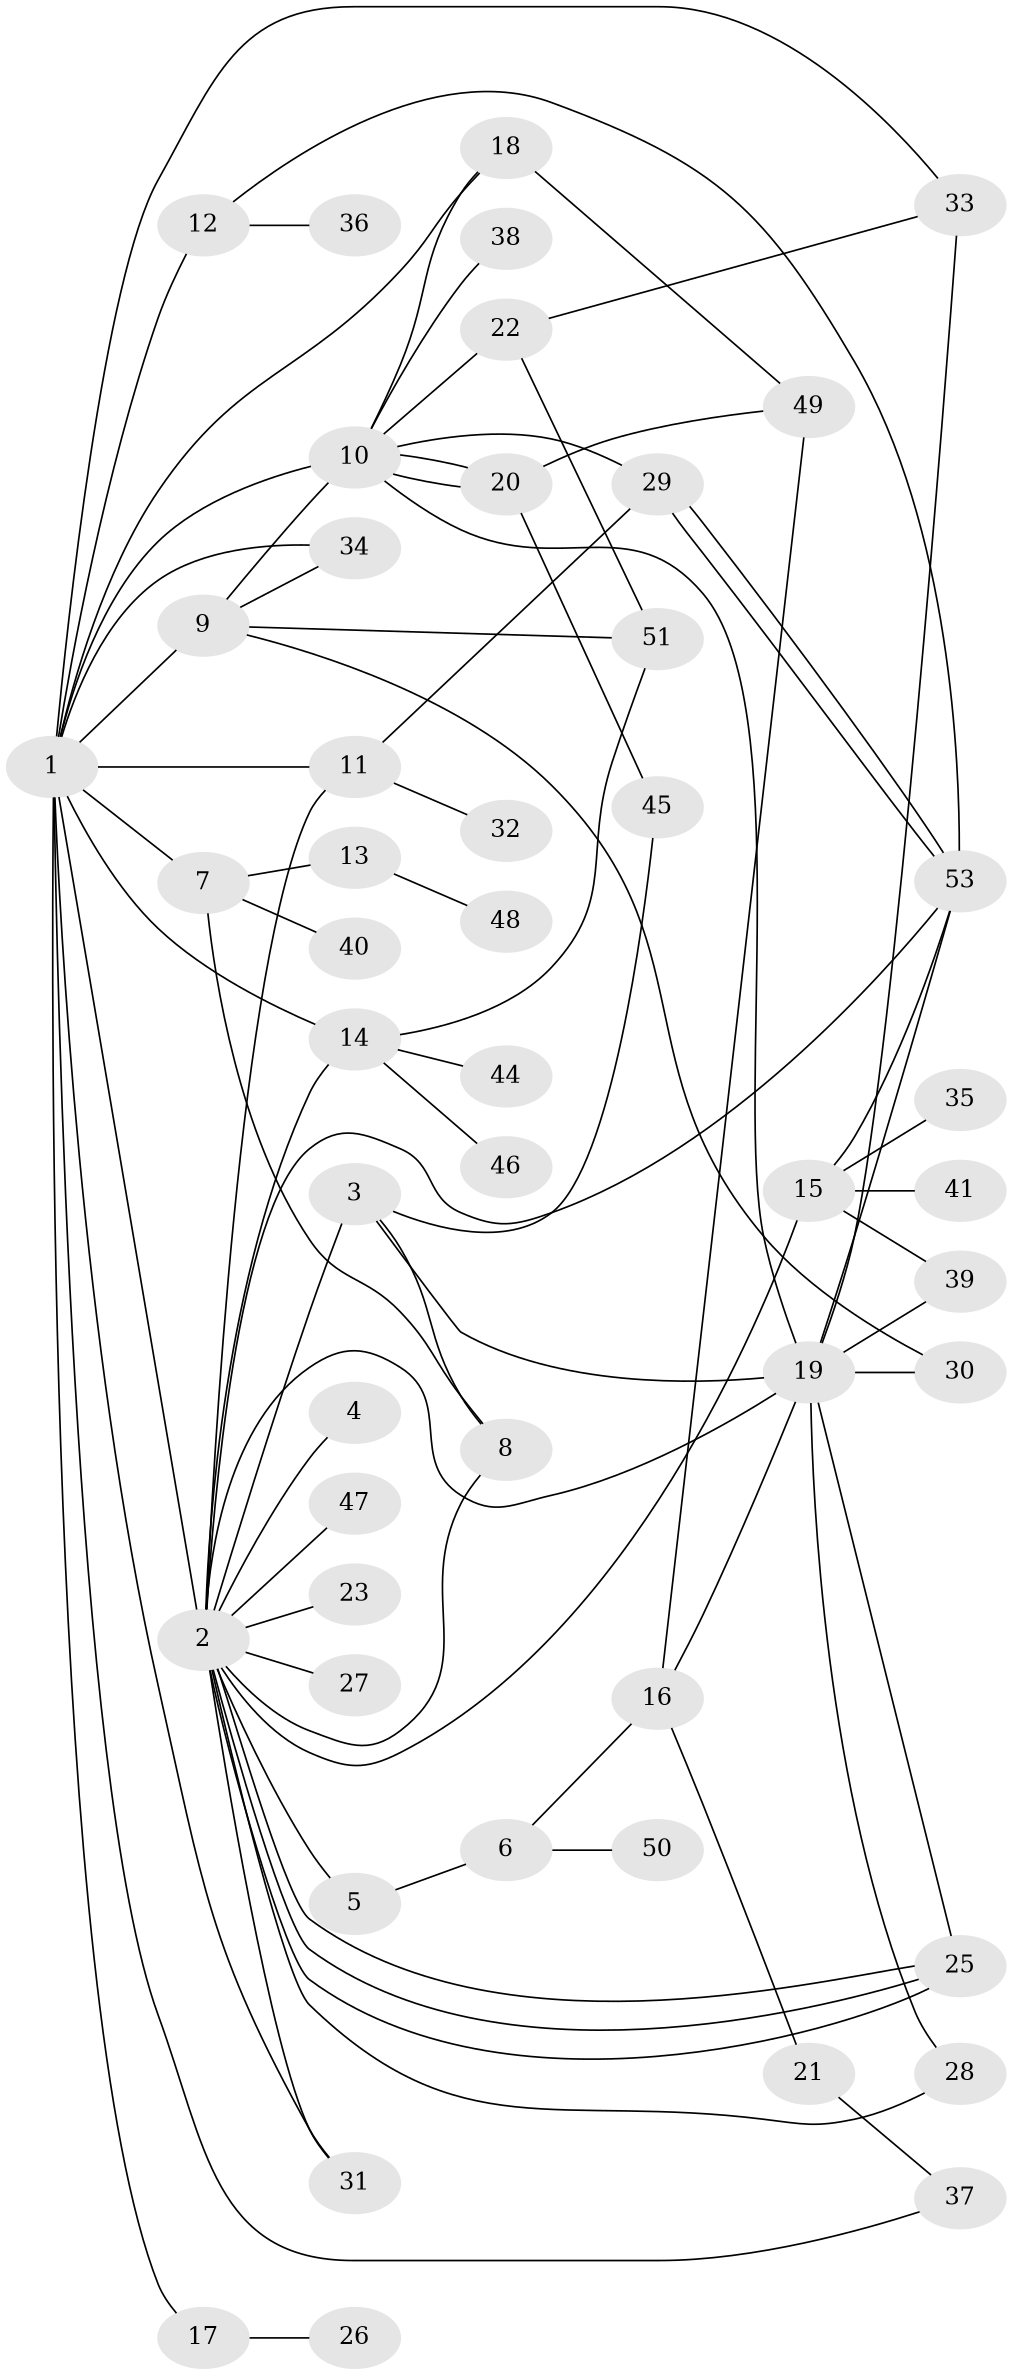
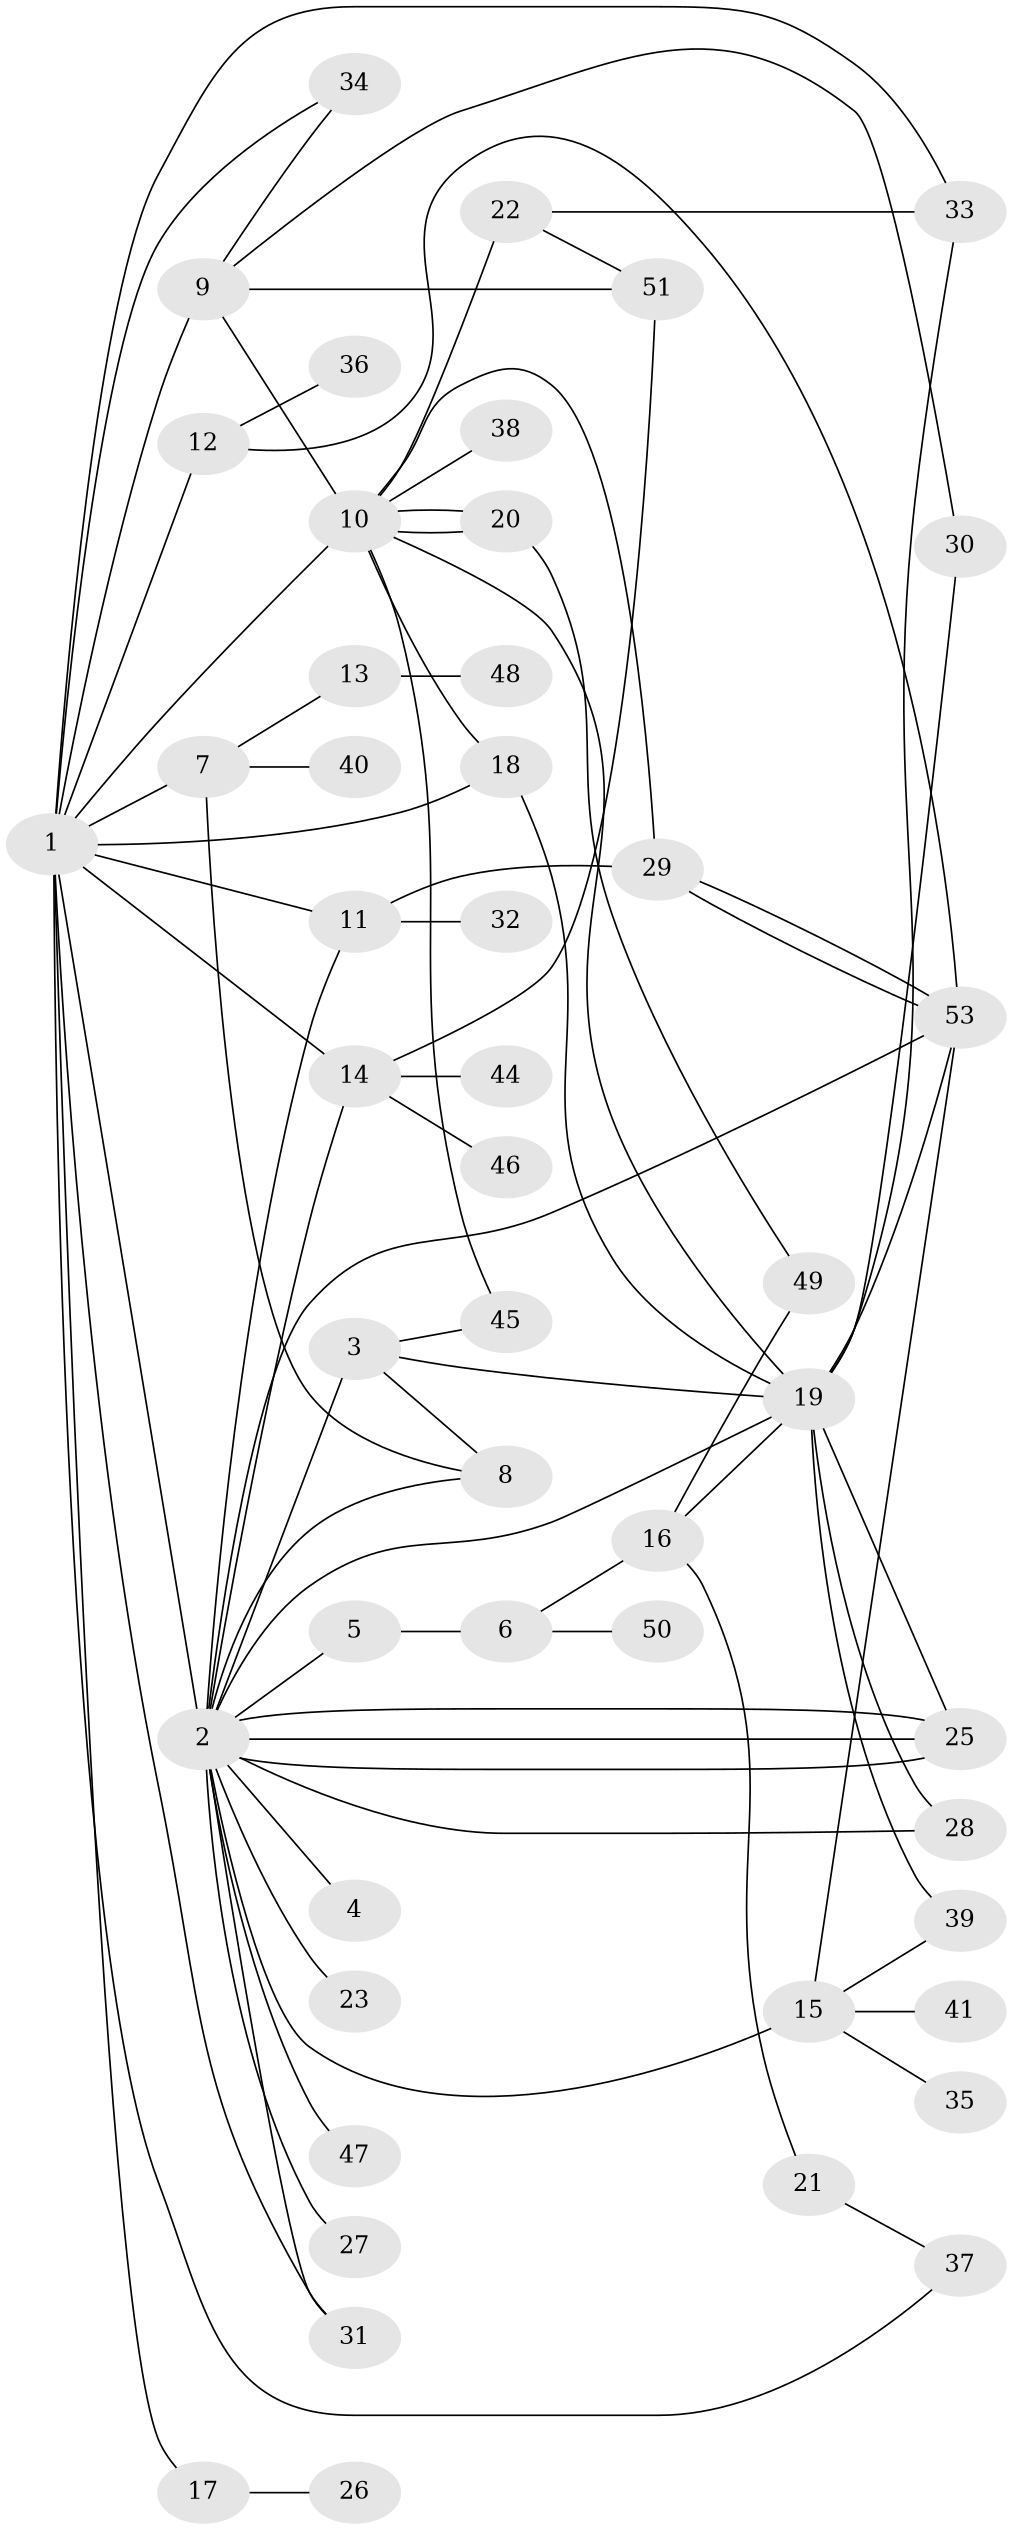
(658, 277) -> (567, 1130)
(585, 652) -> (431, 903)
